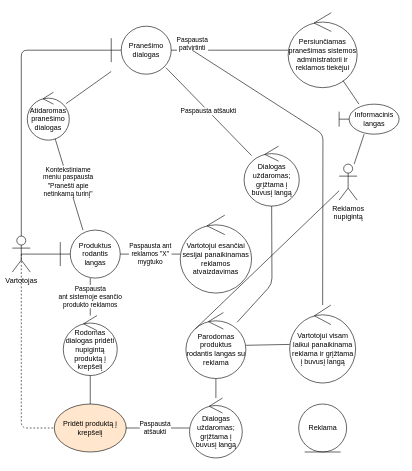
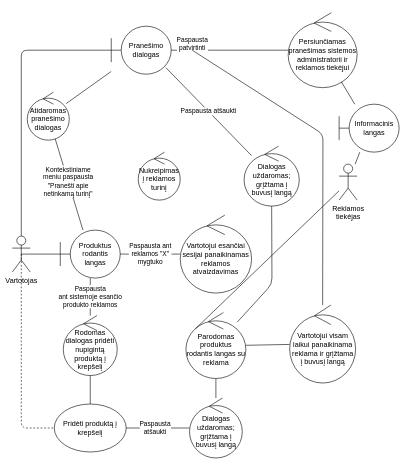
(369, 119) -> (369, 128)
none -> (159, 176)
(349, 213) -> (349, 213)
(90, 428) -> (90, 428)
(323, 428) -> none
